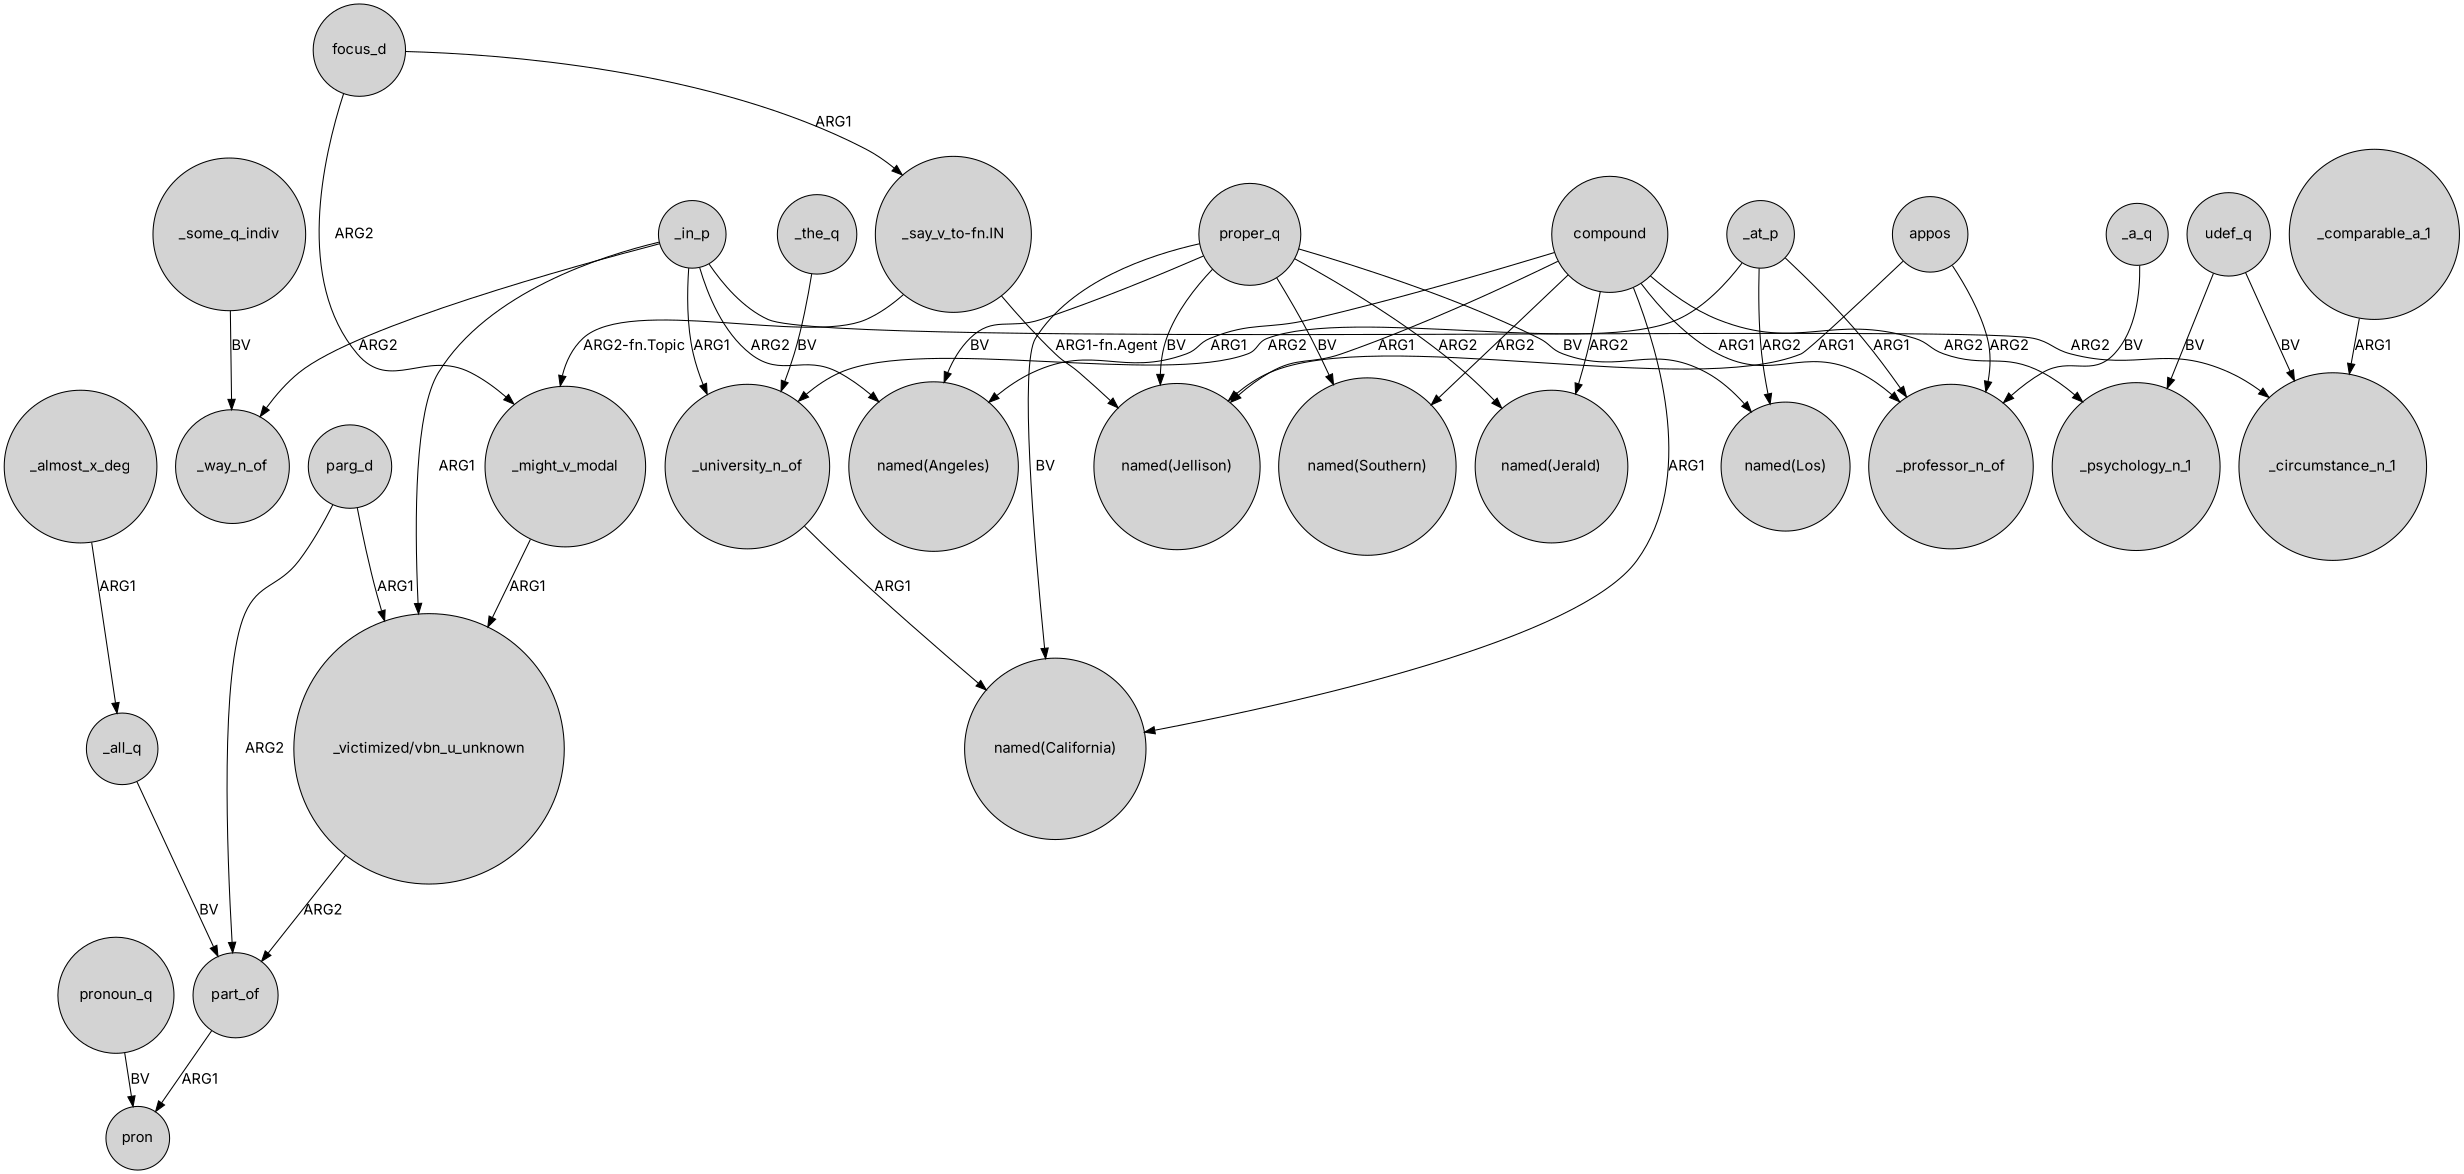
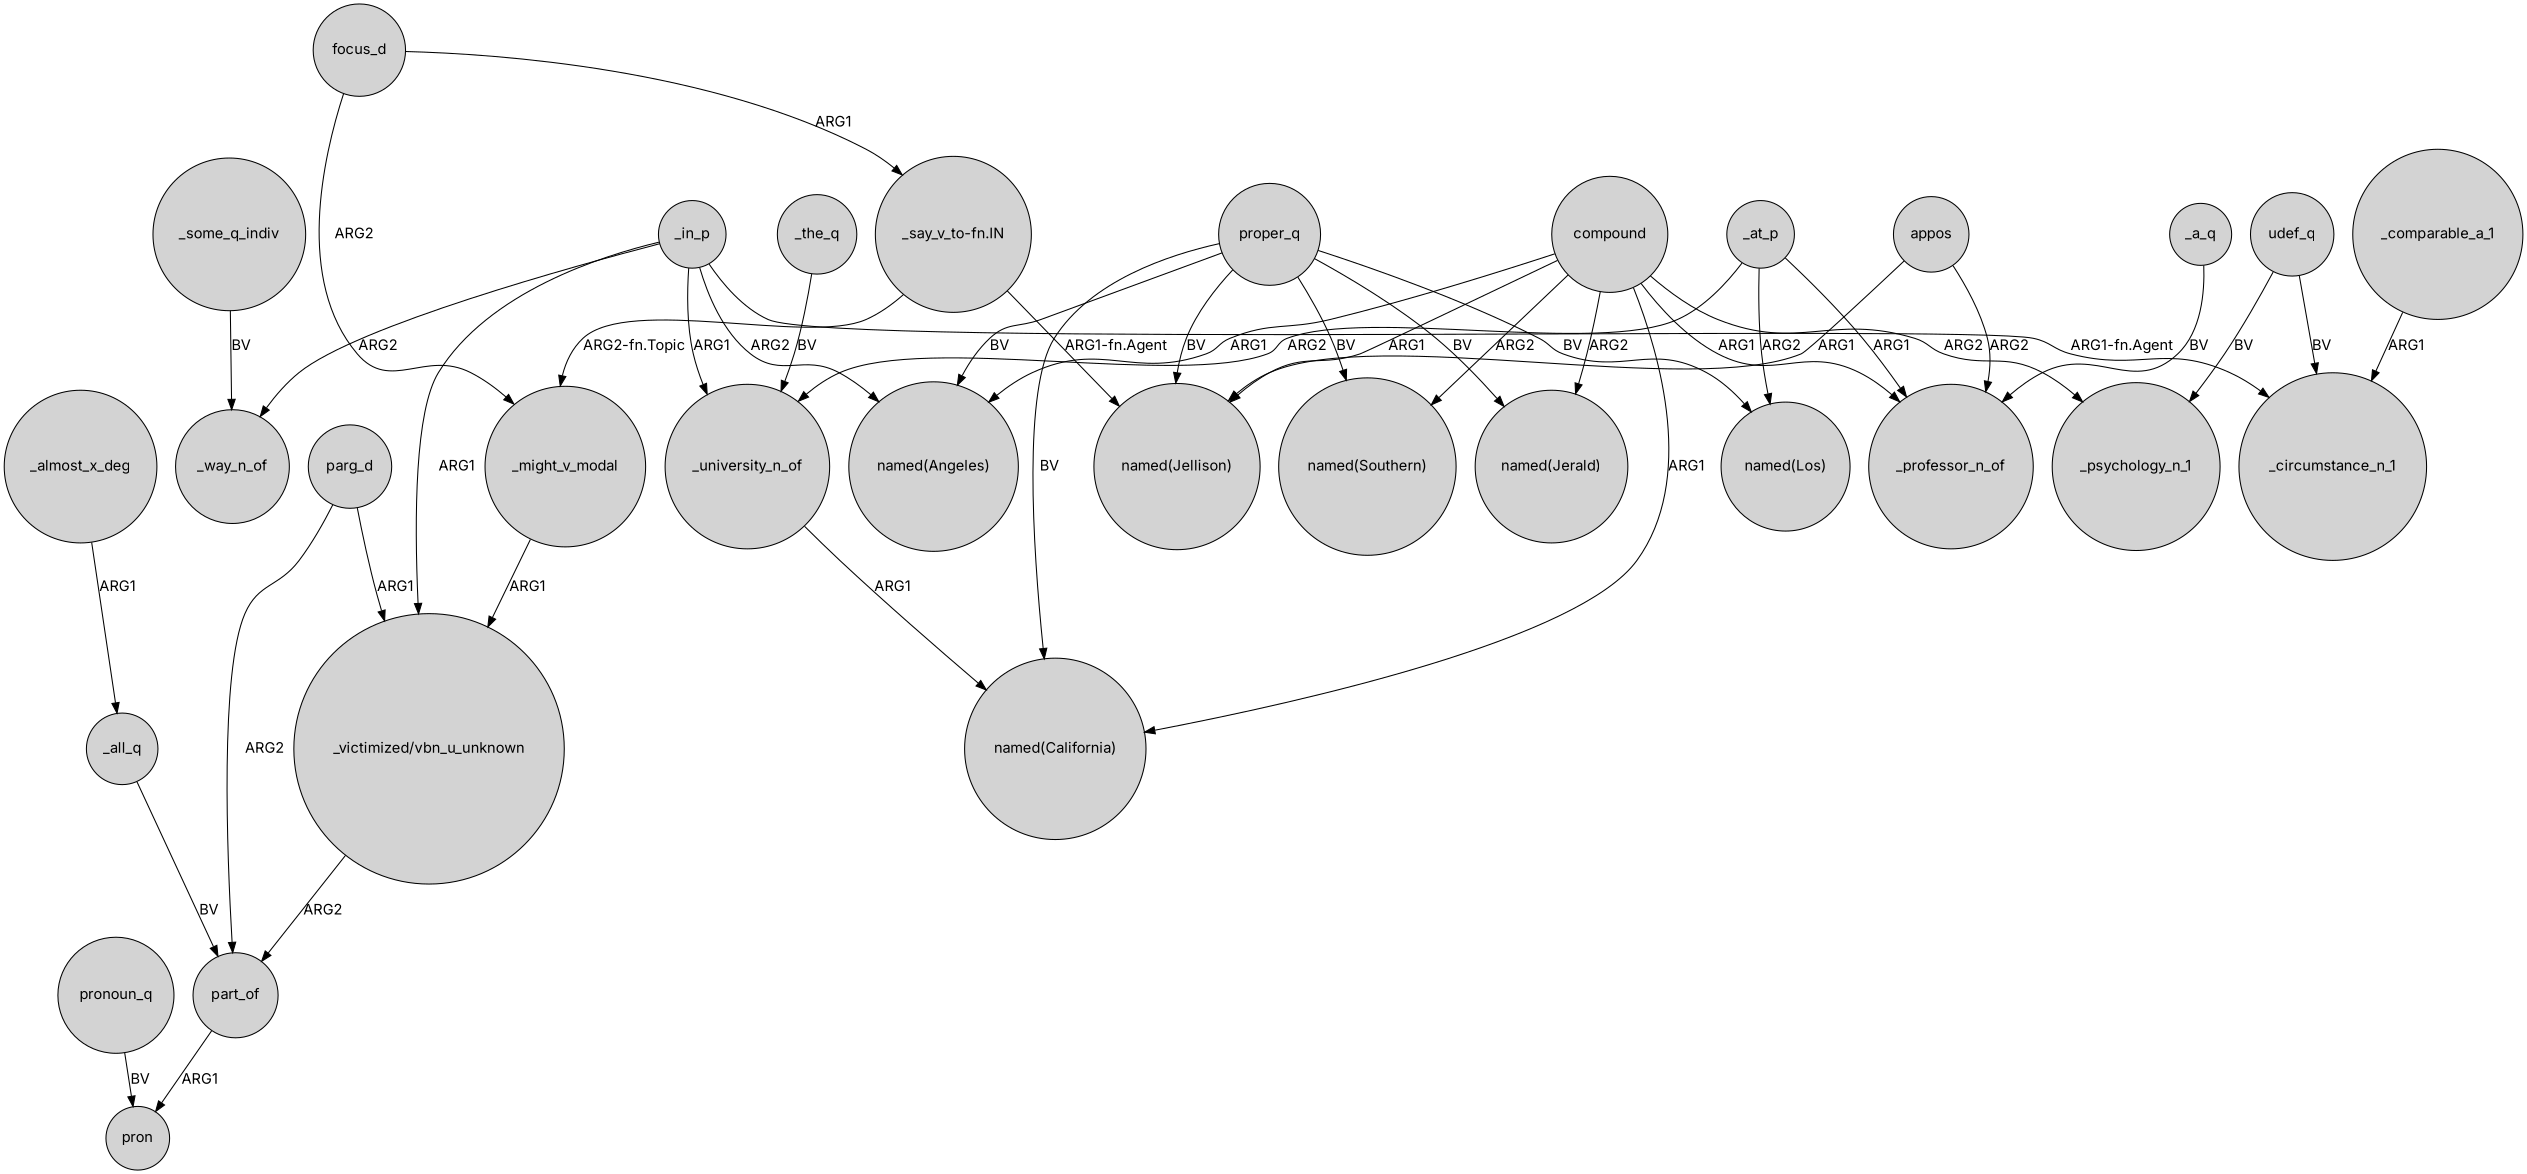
(1458, 346) -> (1463, 346)
(2090, 346) -> (2122, 346)
